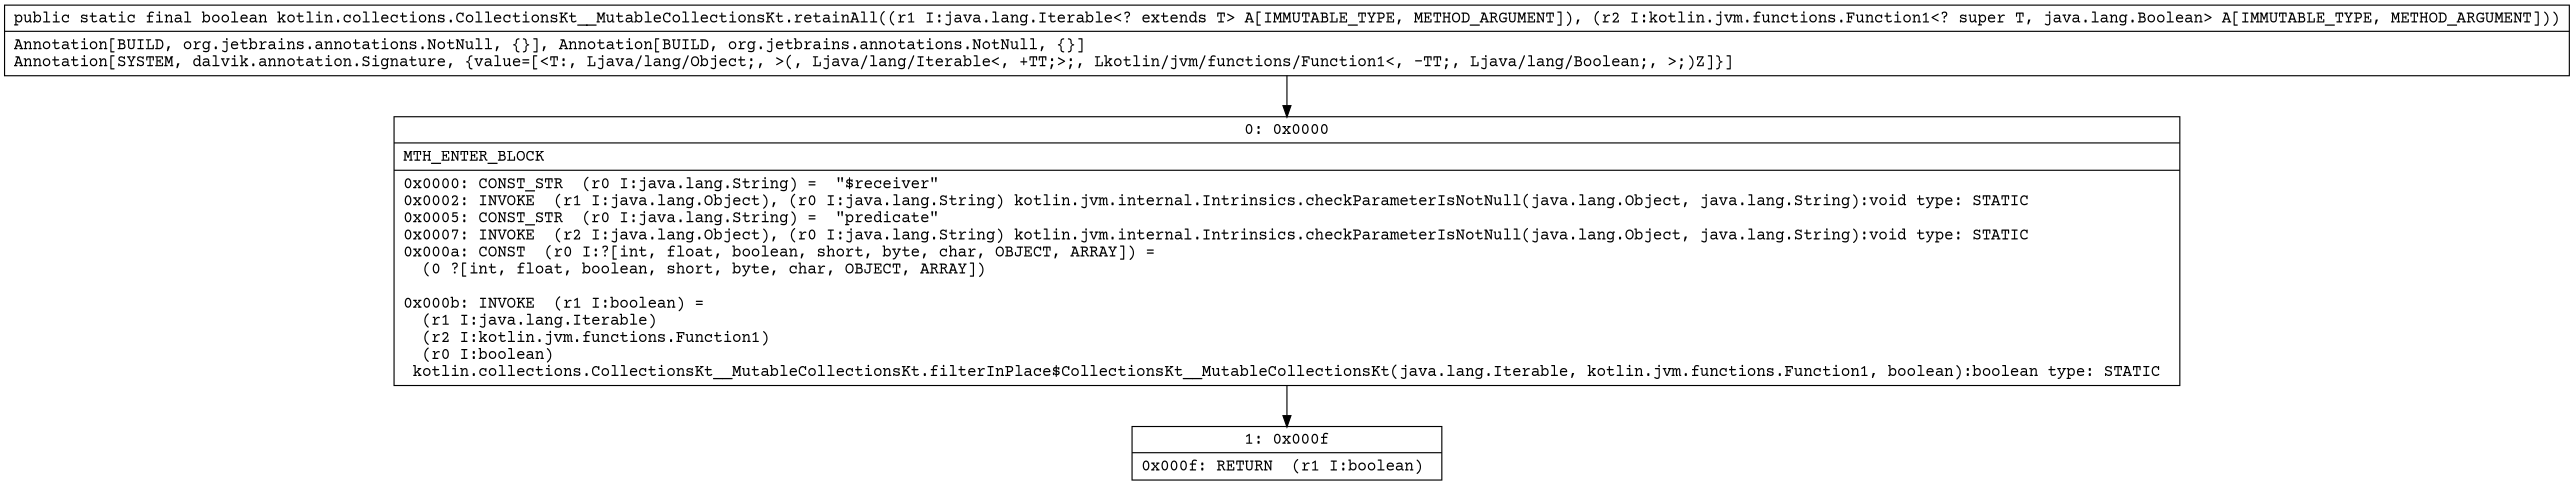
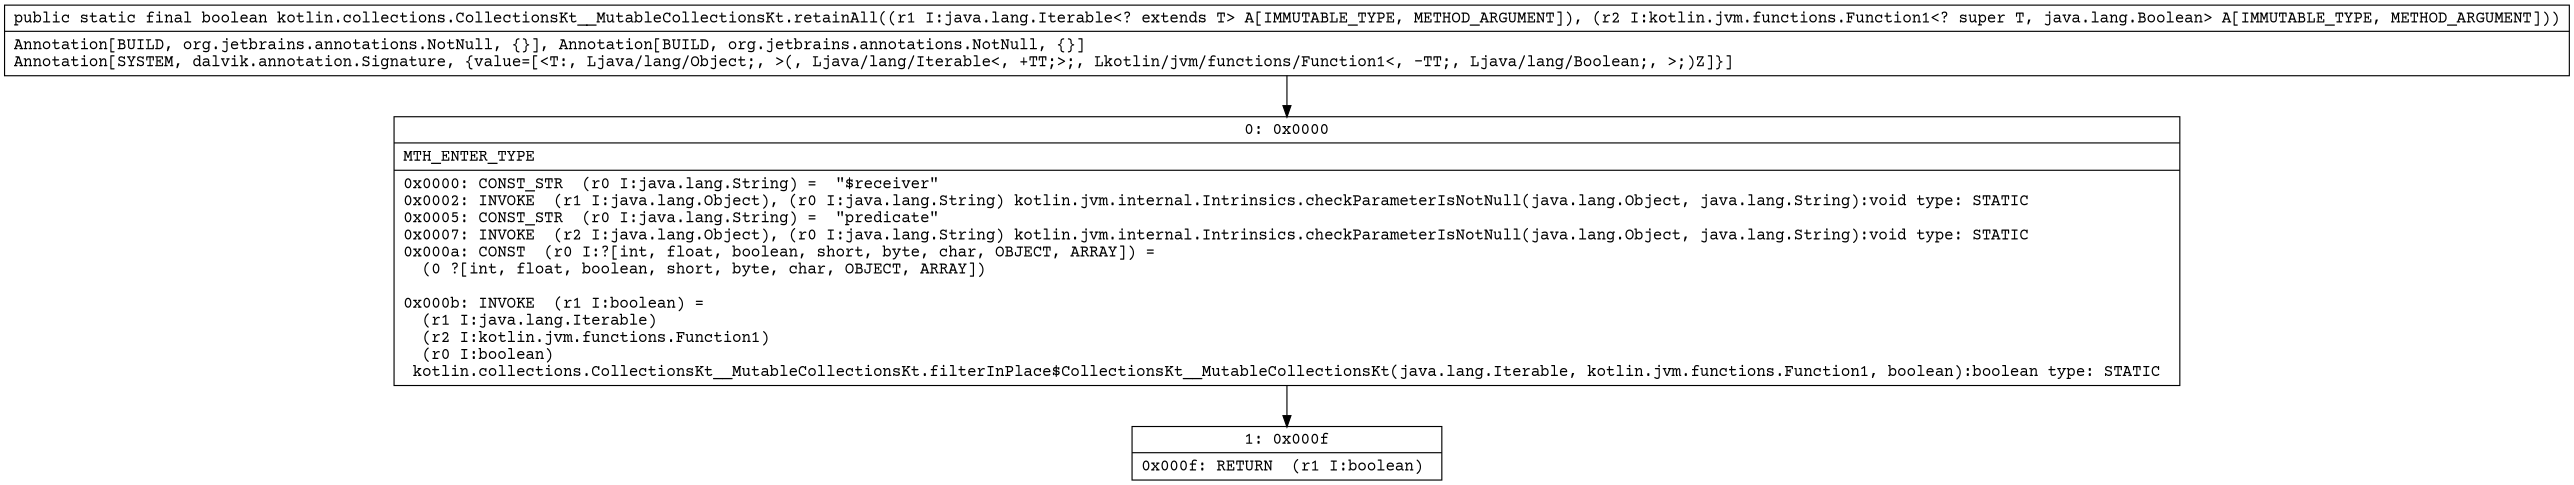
(474, 156) -> (469, 156)
